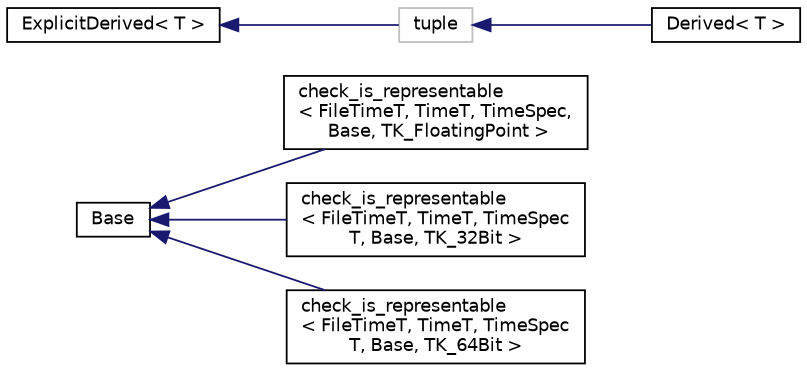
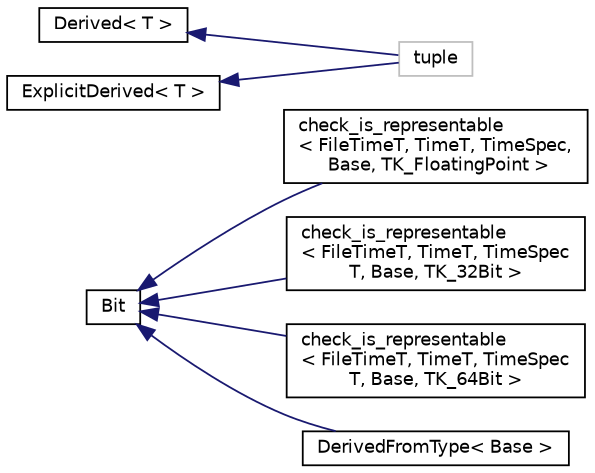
(571, 25) -> (302, 45)
(113, 220) -> (113, 307)
none -> (436, 448)
